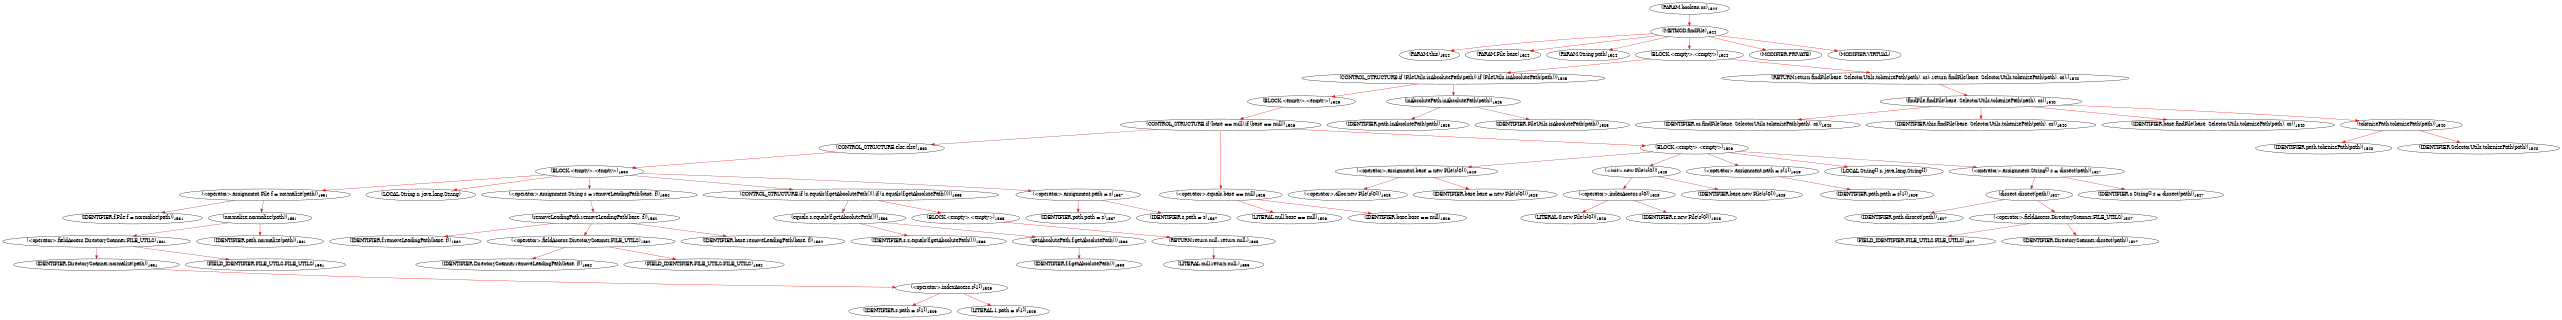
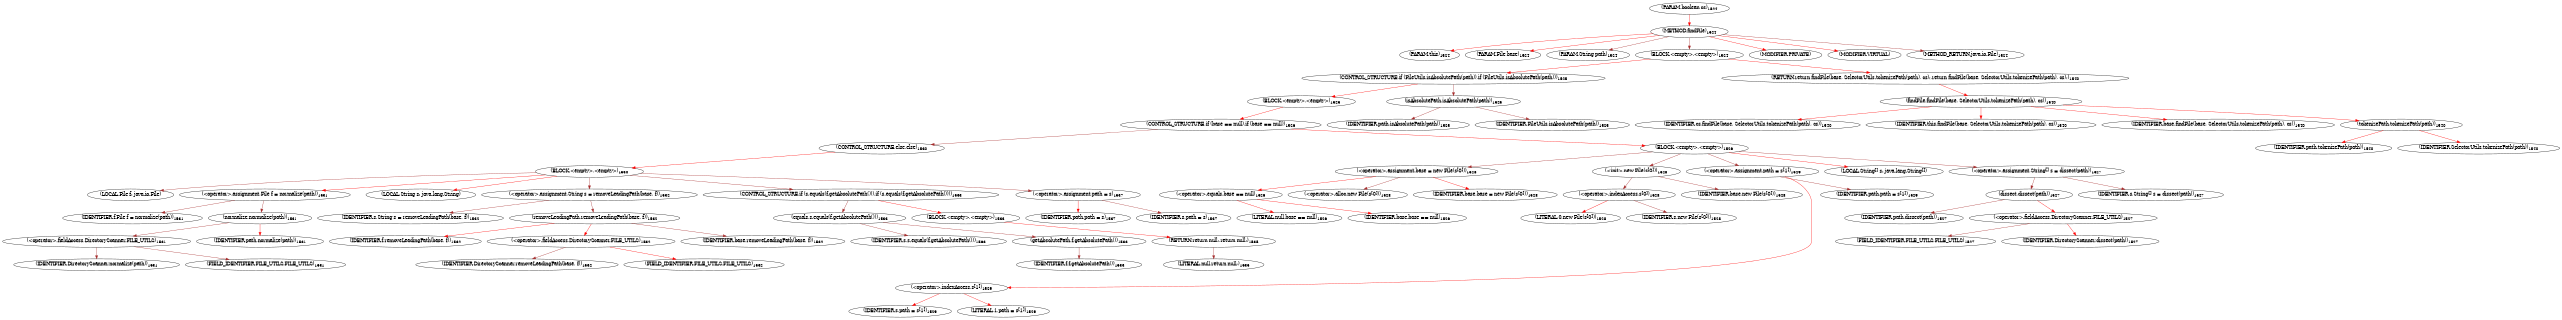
none -> (1965, 55)
(1221, 158) -> (1319, 183)
none -> (131, 195)
none -> (411, 218)
(523, 281) -> (1453, 280)
